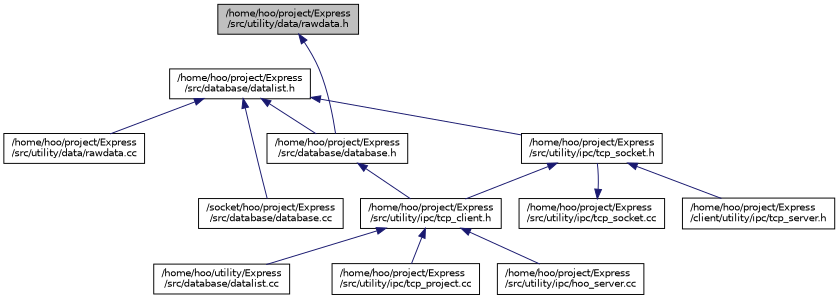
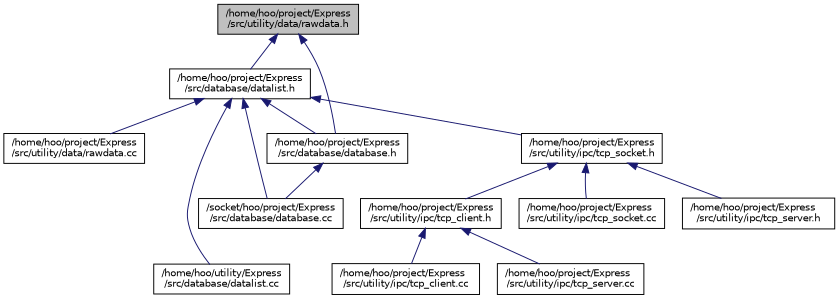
none -> (261, 55)
(598, 176) -> (585, 186)
(388, 184) -> (300, 184)
(759, 214) -> (759, 214)
(322, 248) -> (193, 185)
(406, 279) -> (406, 279)
(571, 279) -> (571, 279)
